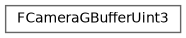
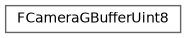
(93, 19) -> (93, 19)
